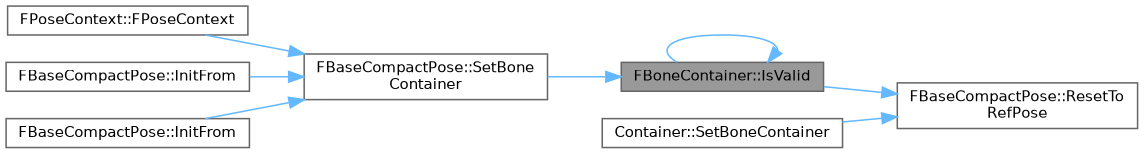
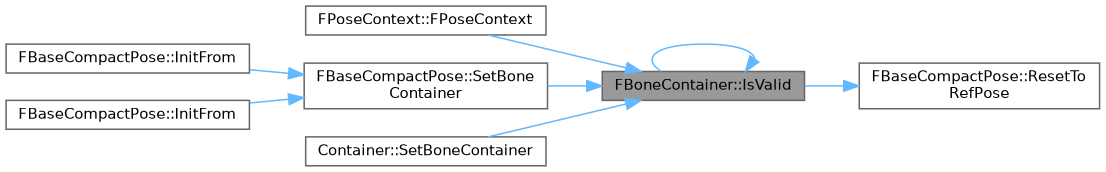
(247, 43) -> (557, 51)
(862, 120) -> (557, 120)
